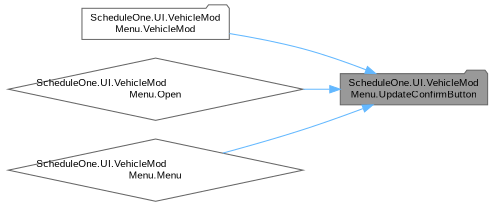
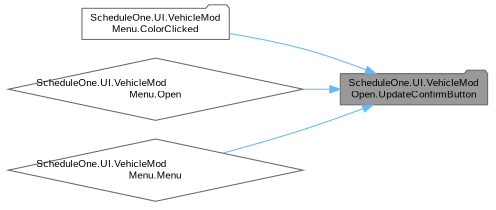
(156, 24) -> (156, 24)
(414, 89) -> (414, 89)
